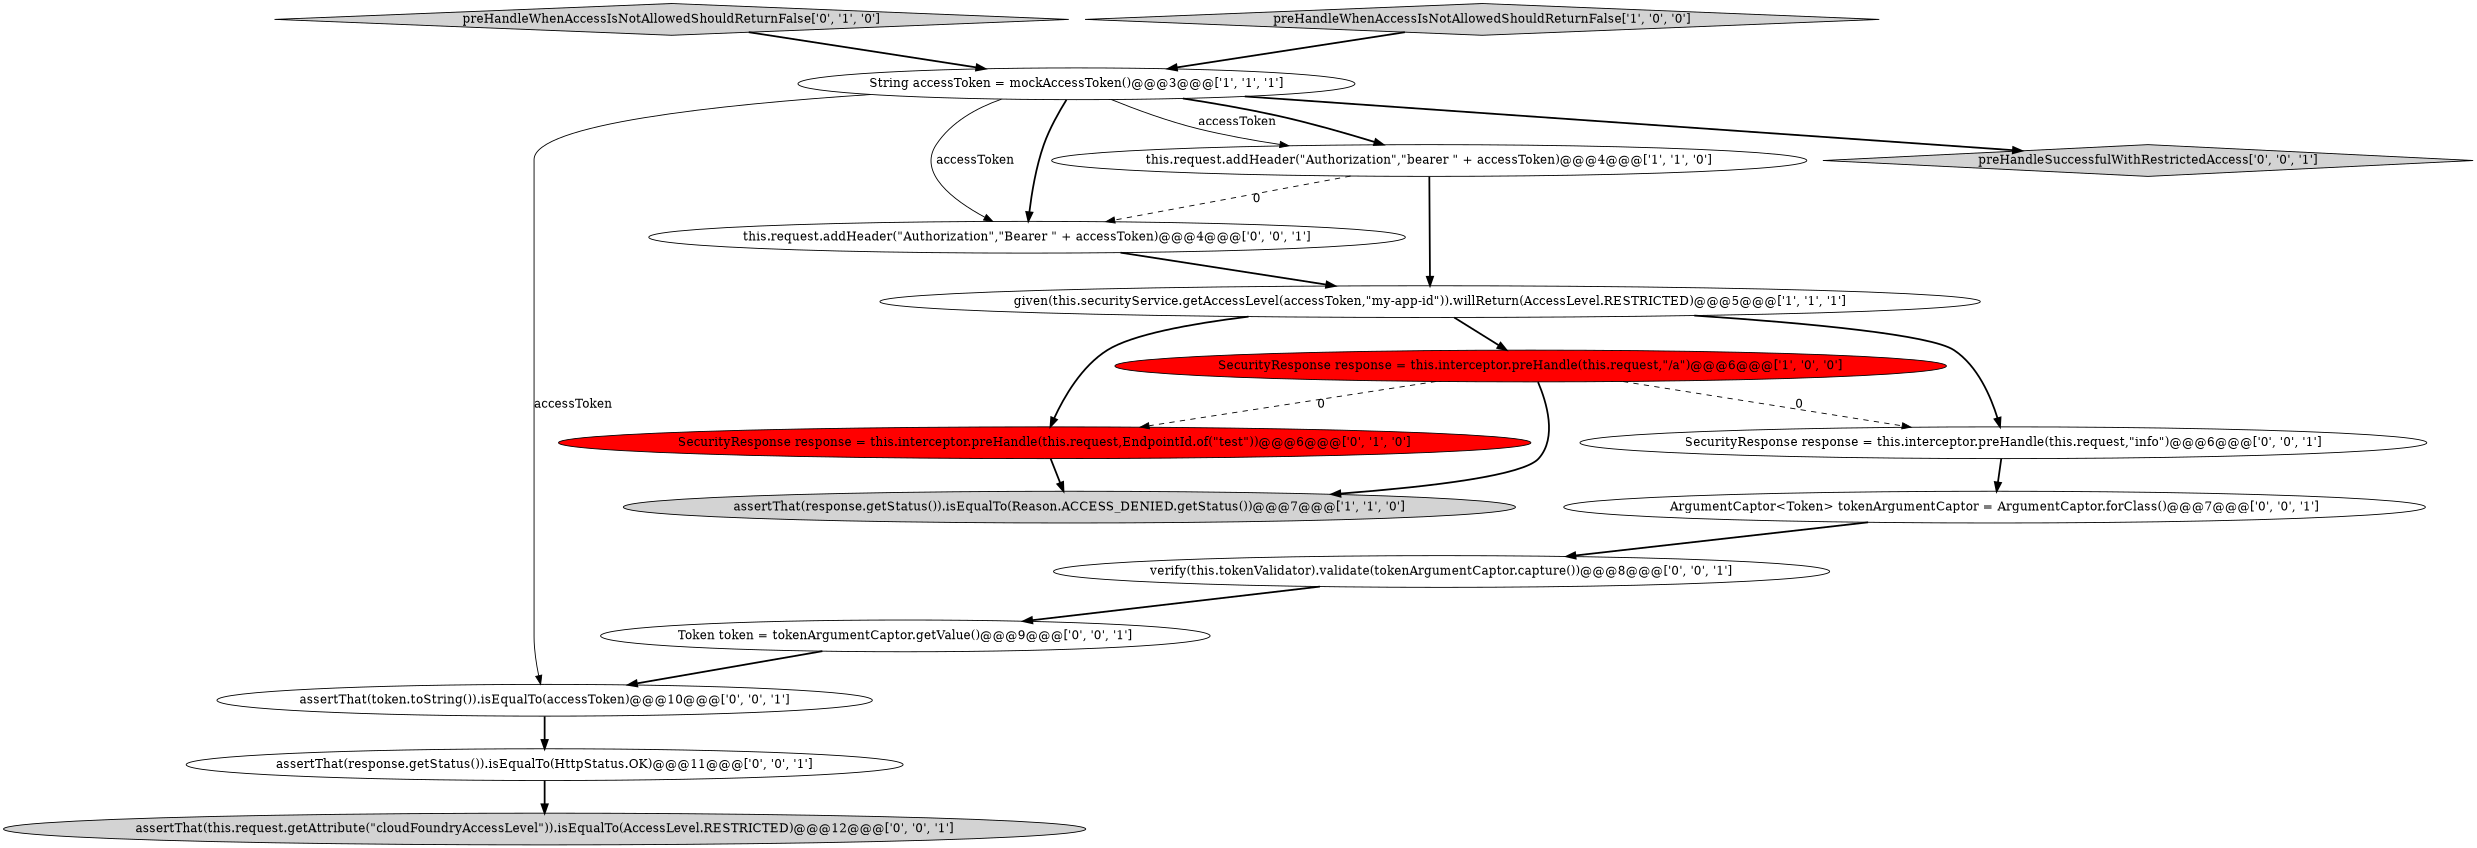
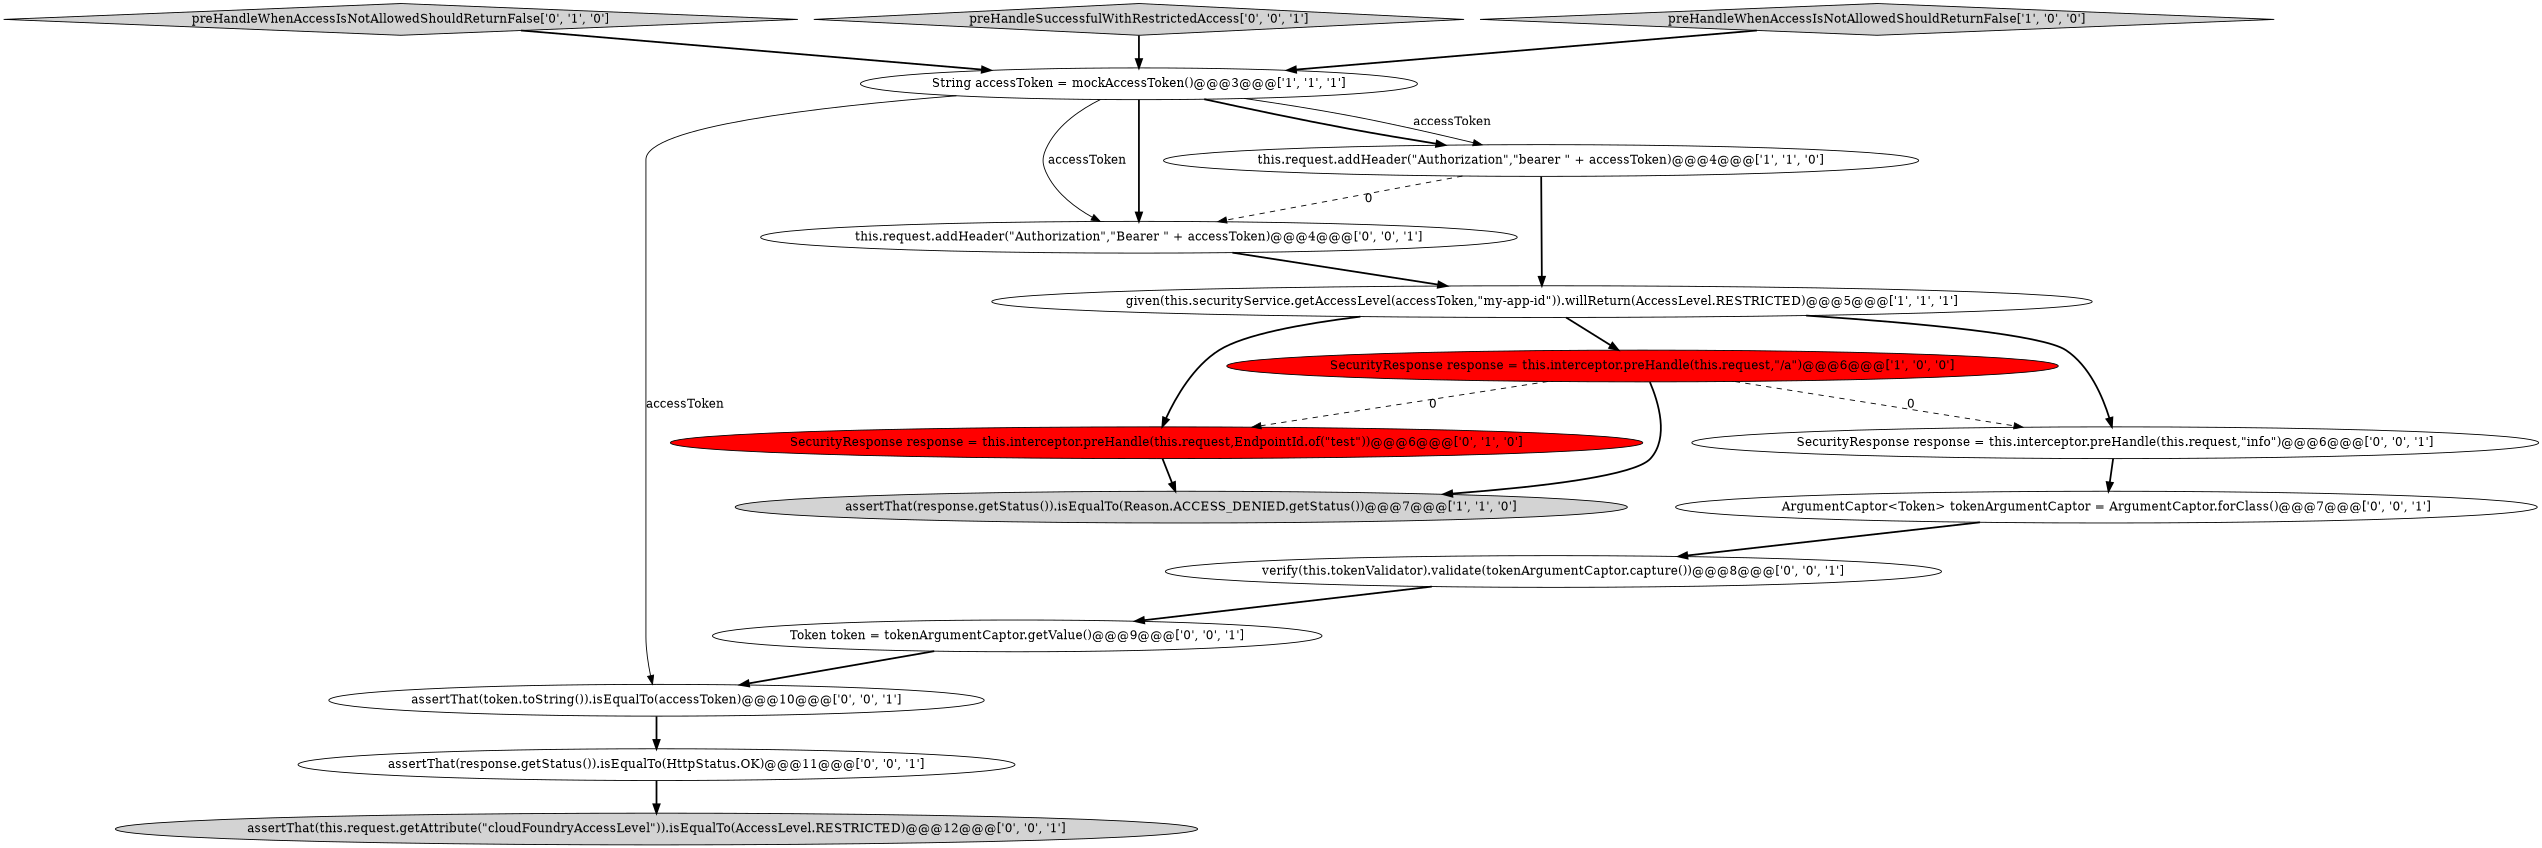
(1629, 123) -> (1139, 47)
